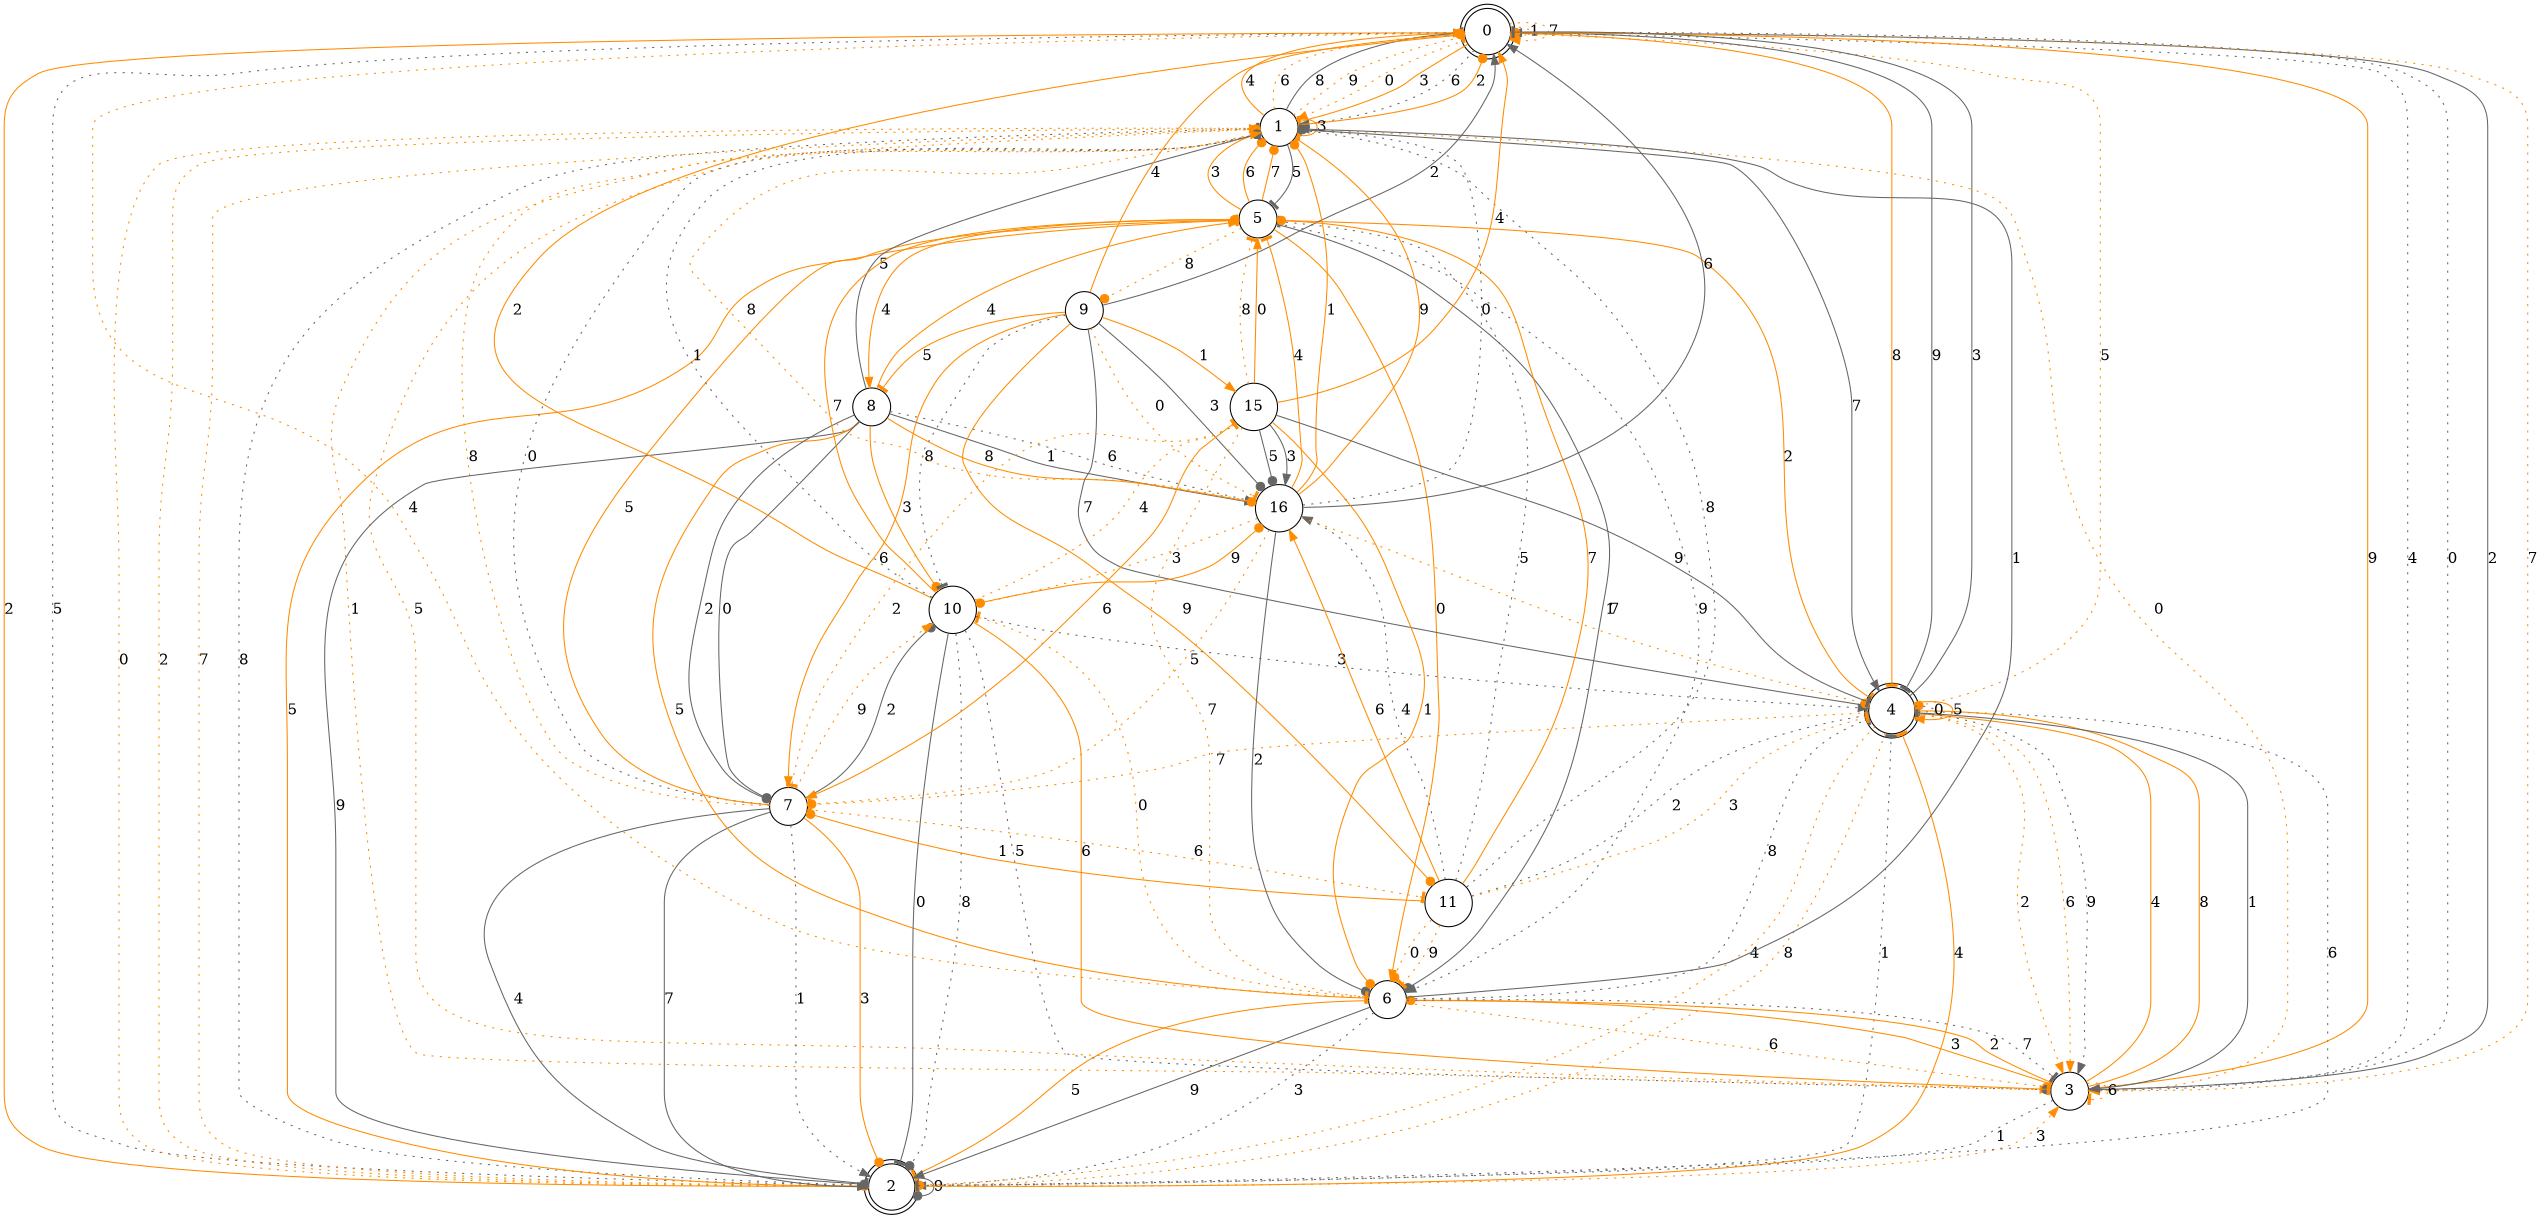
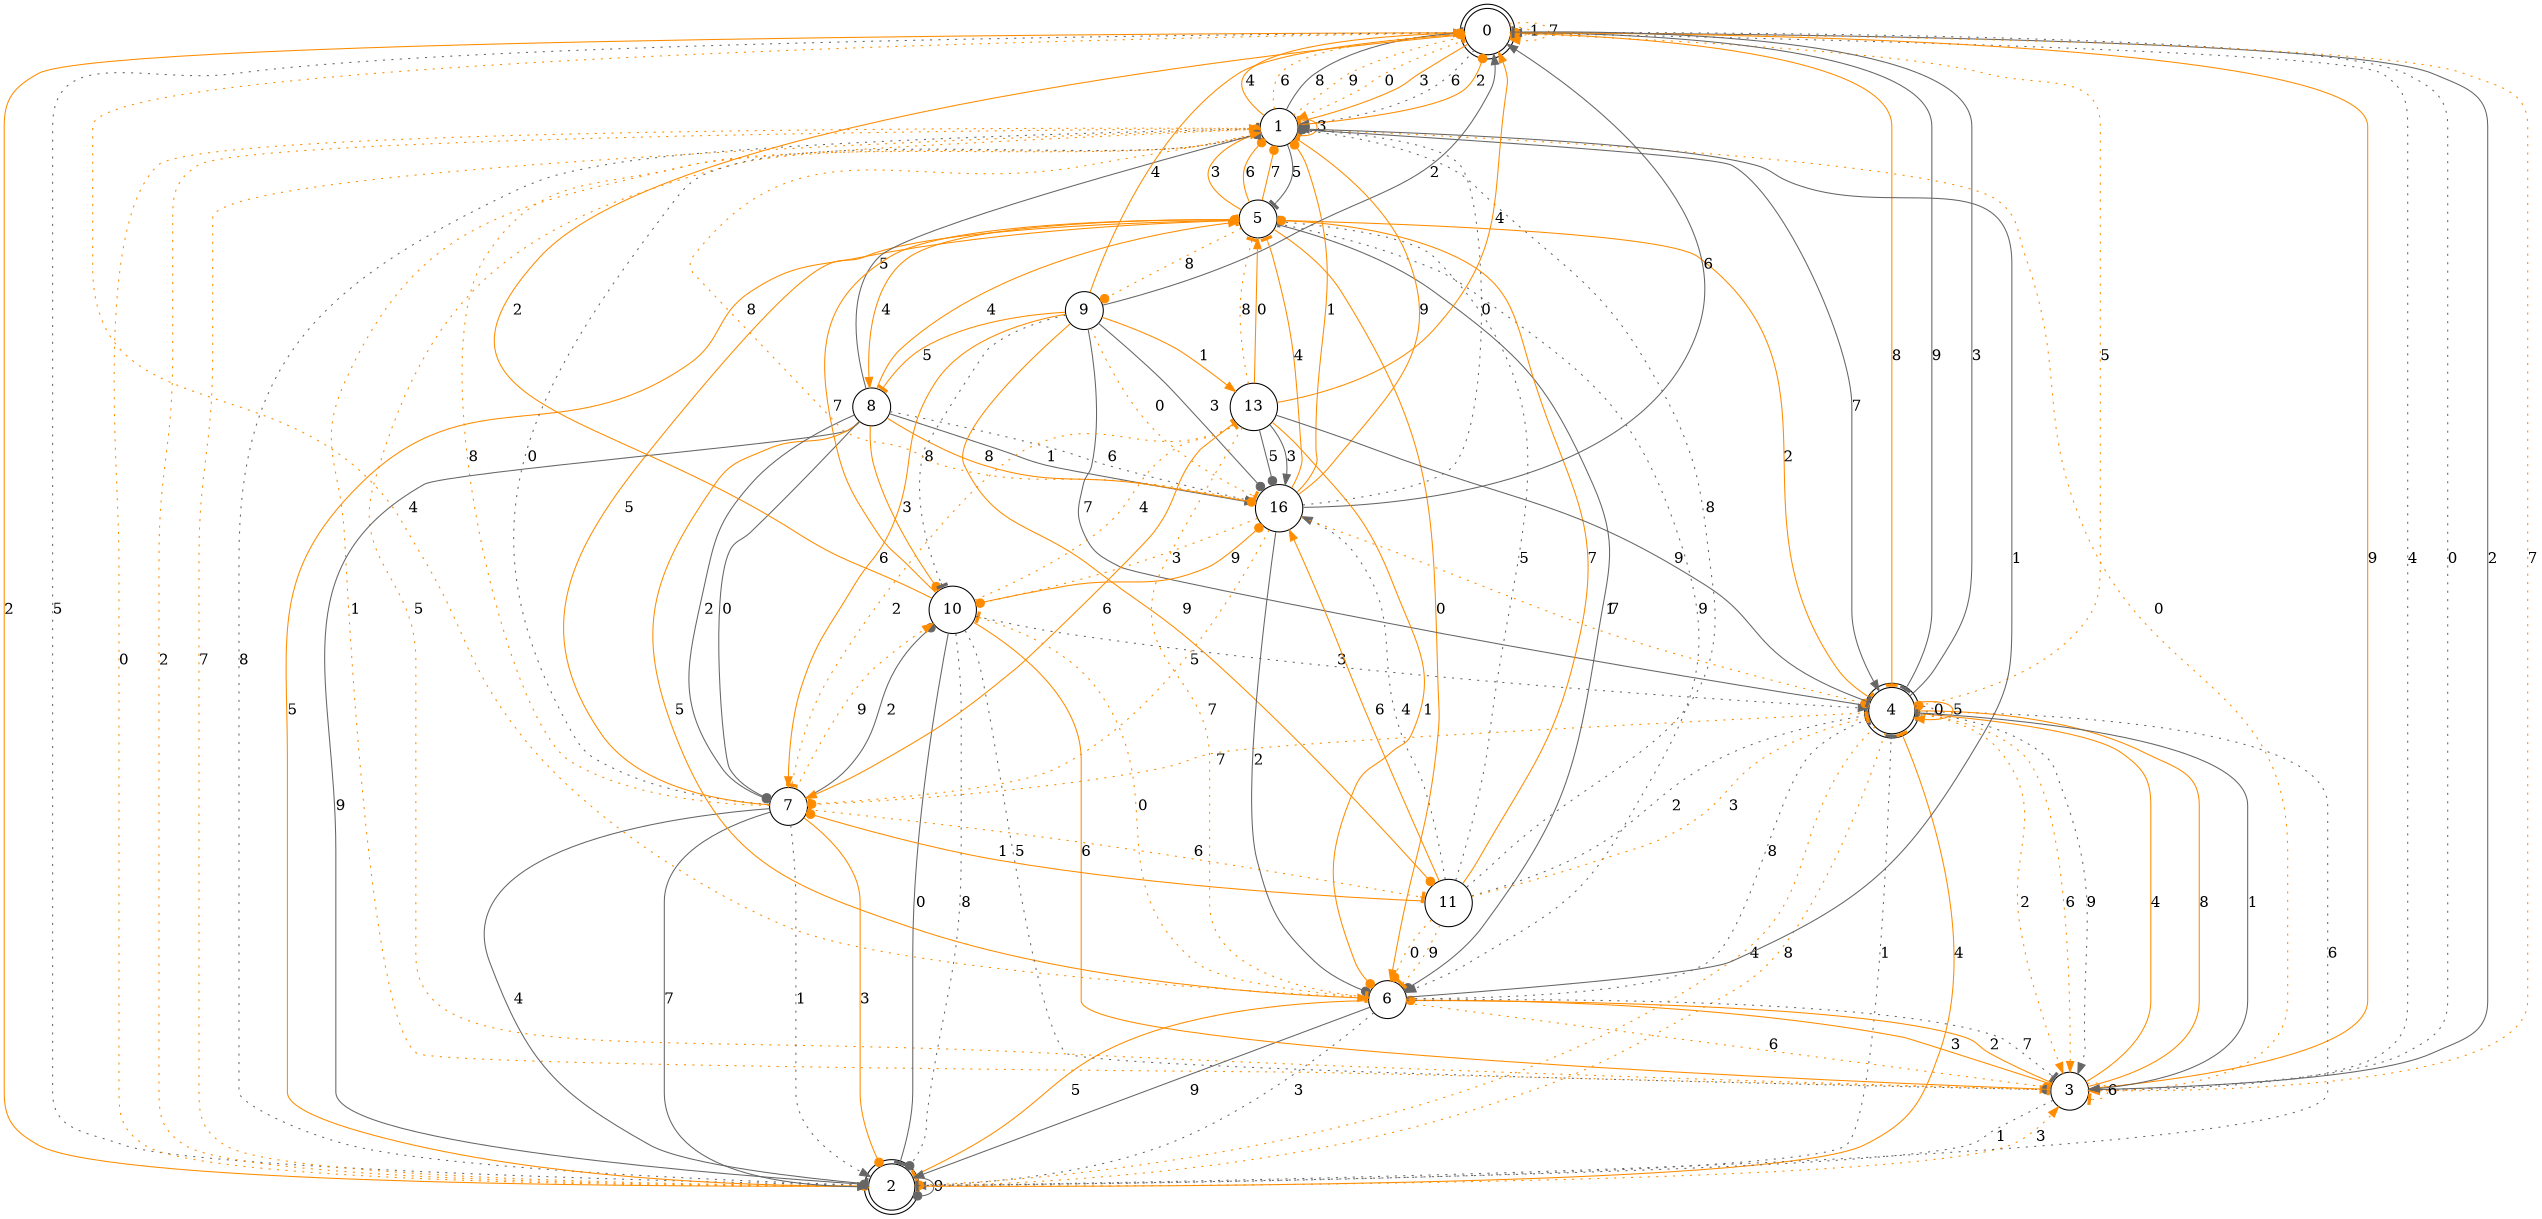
(724, 189) -> none
(1254, 407) -> (1254, 407)
(778, 871) -> (778, 871)
